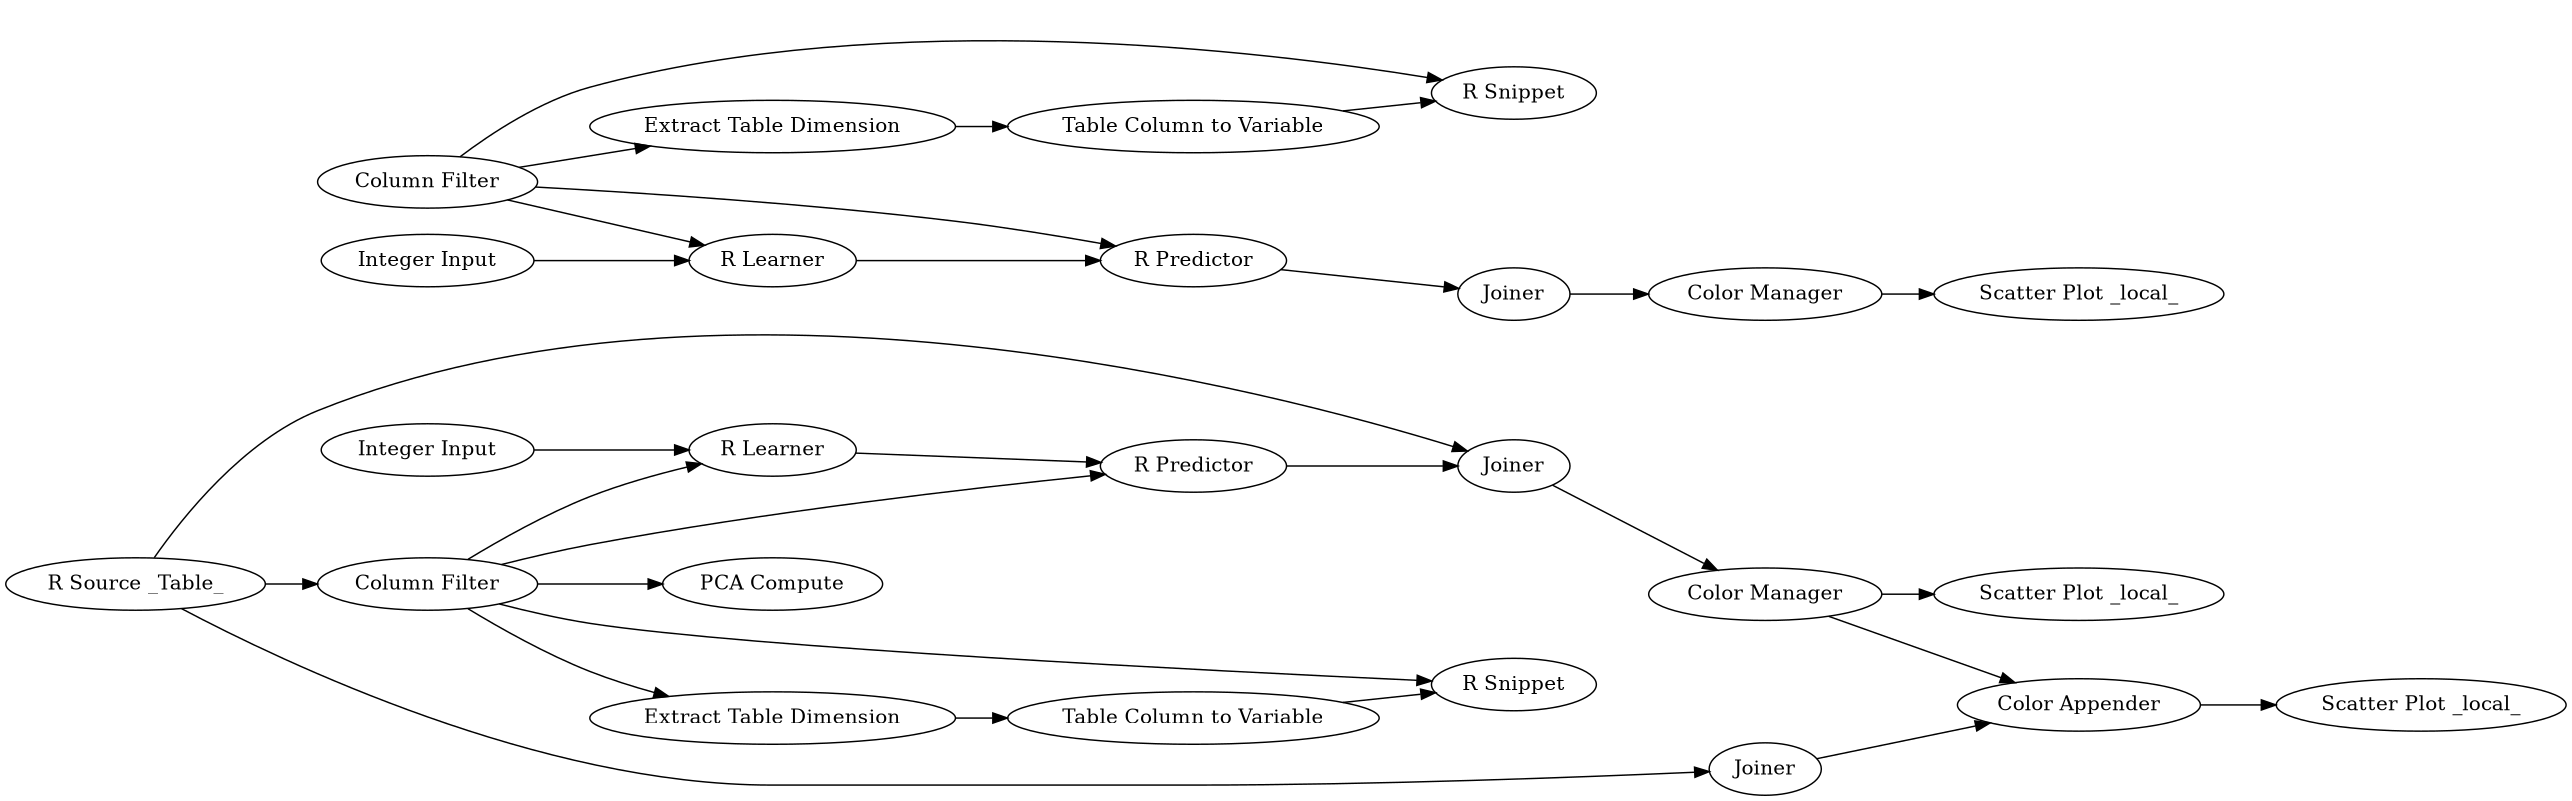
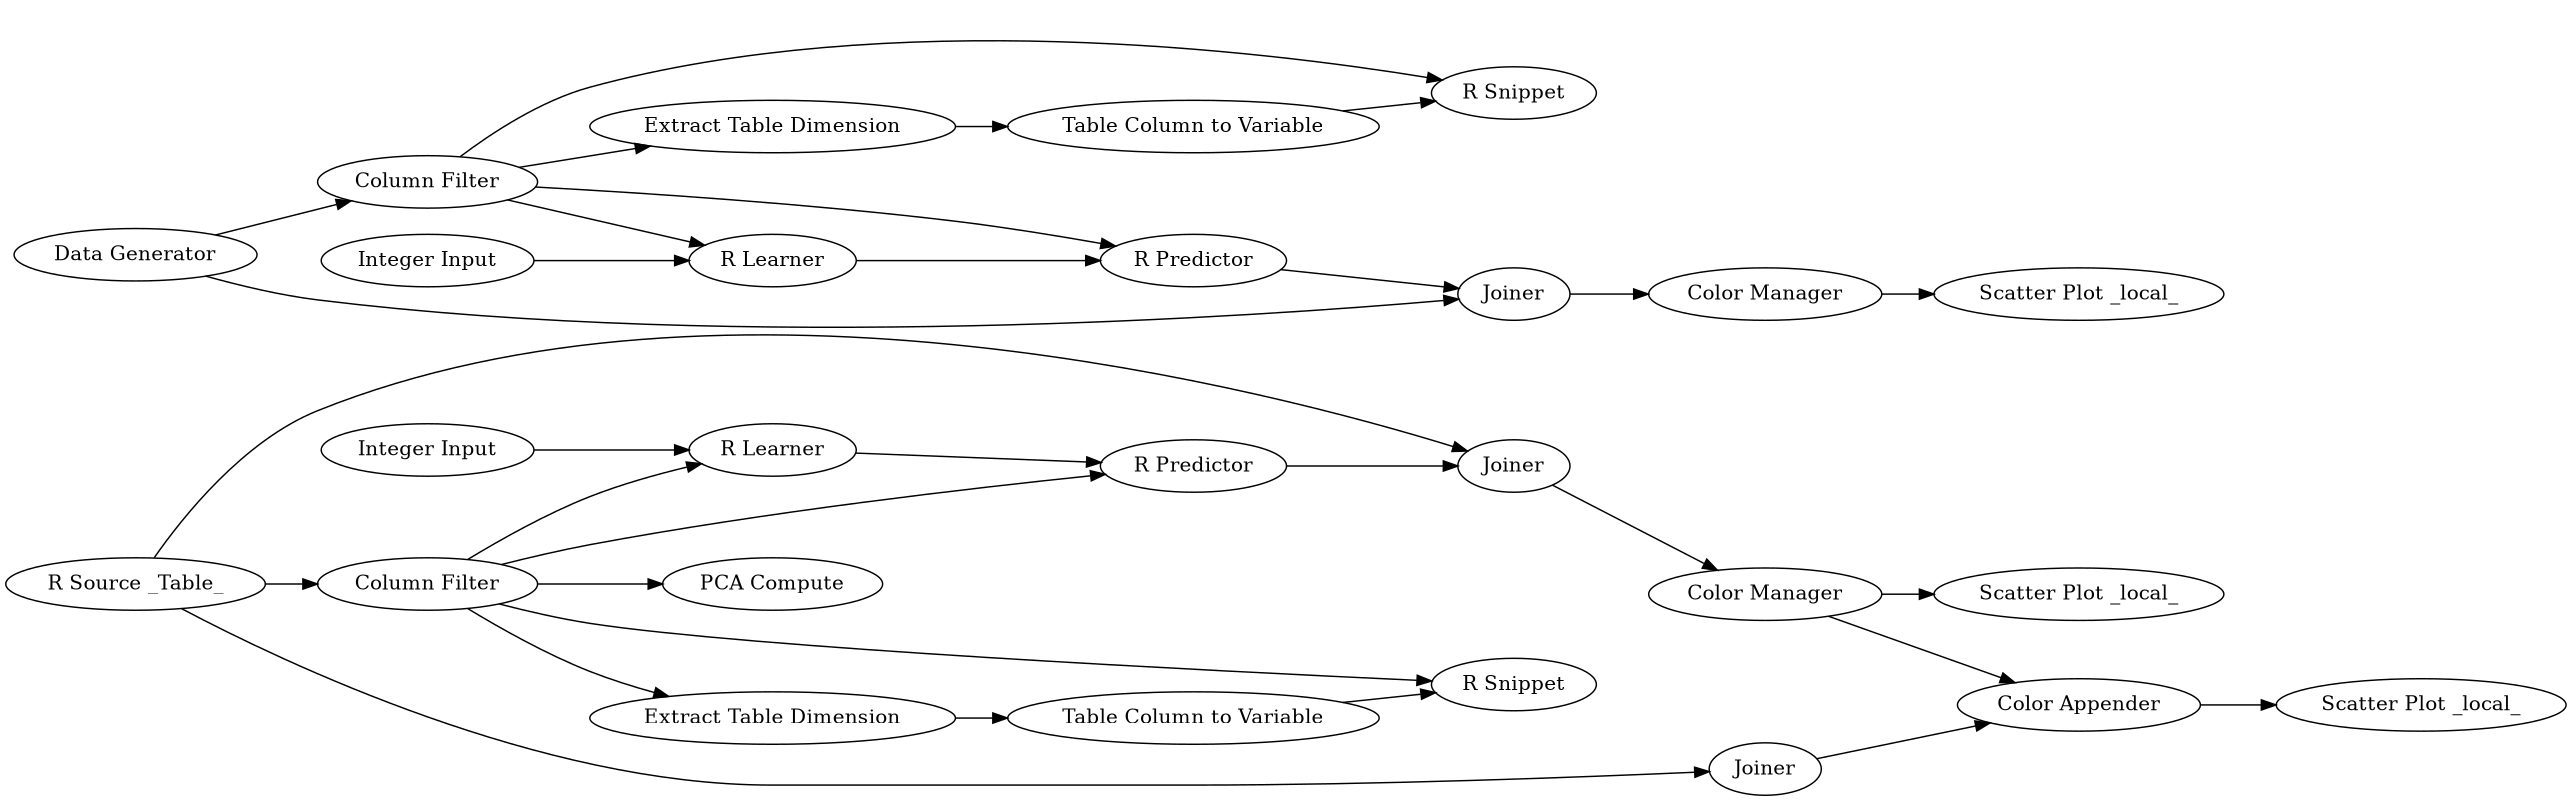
none -> (136, 255)
